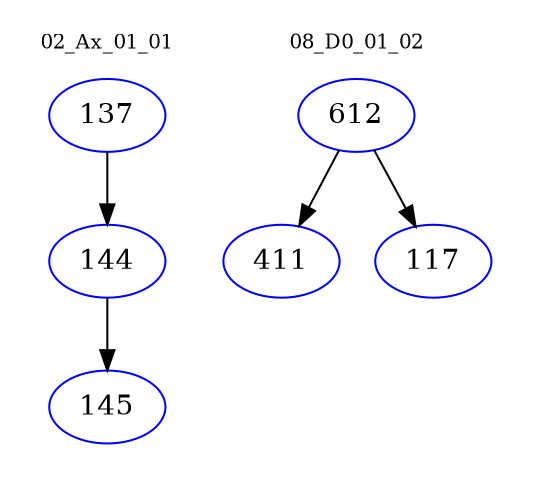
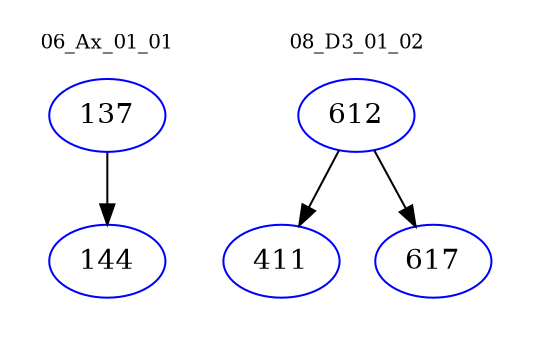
(107, 44) -> (107, 44)
(357, 44) -> (357, 44)
(433, 261) -> (433, 261)
(107, 407) -> none
